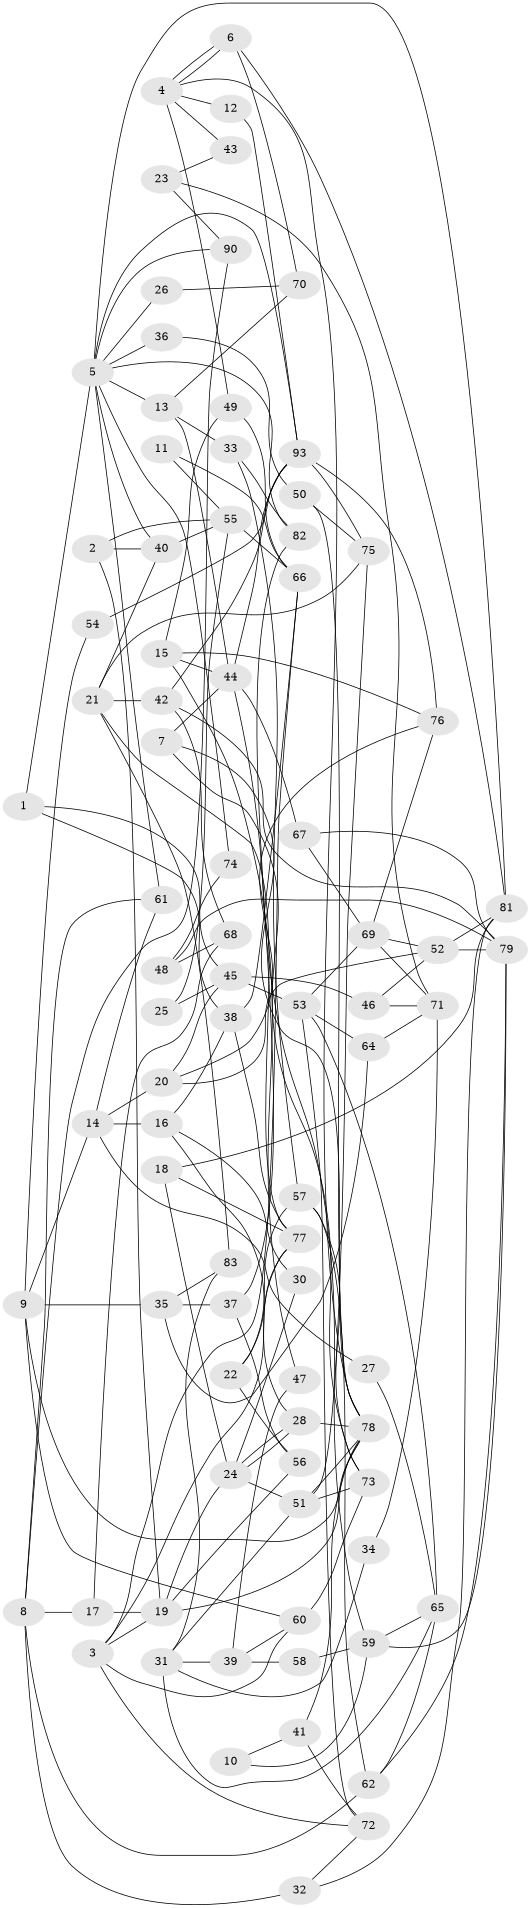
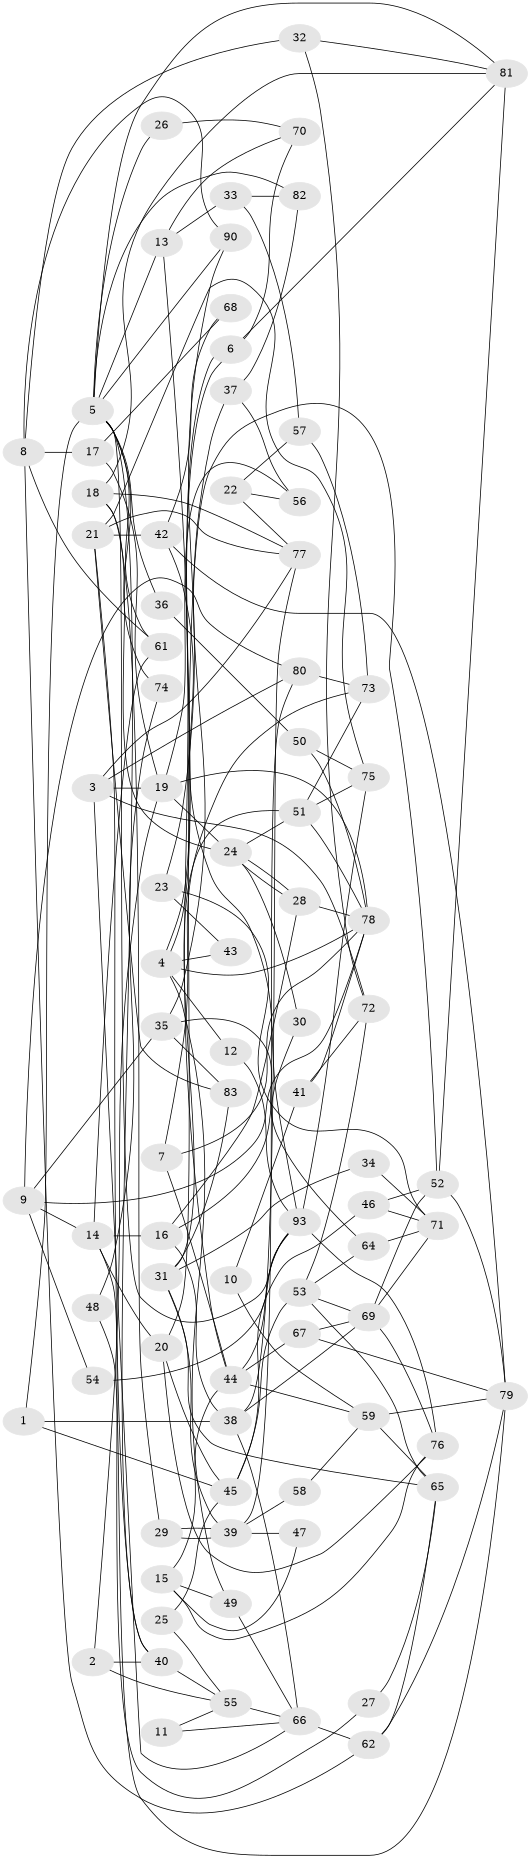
(187, 958) -> none
none -> (303, 1368)
(345, 1502) -> (329, 1731)
none -> (162, 1533)
(300, 1621) -> (300, 672)
